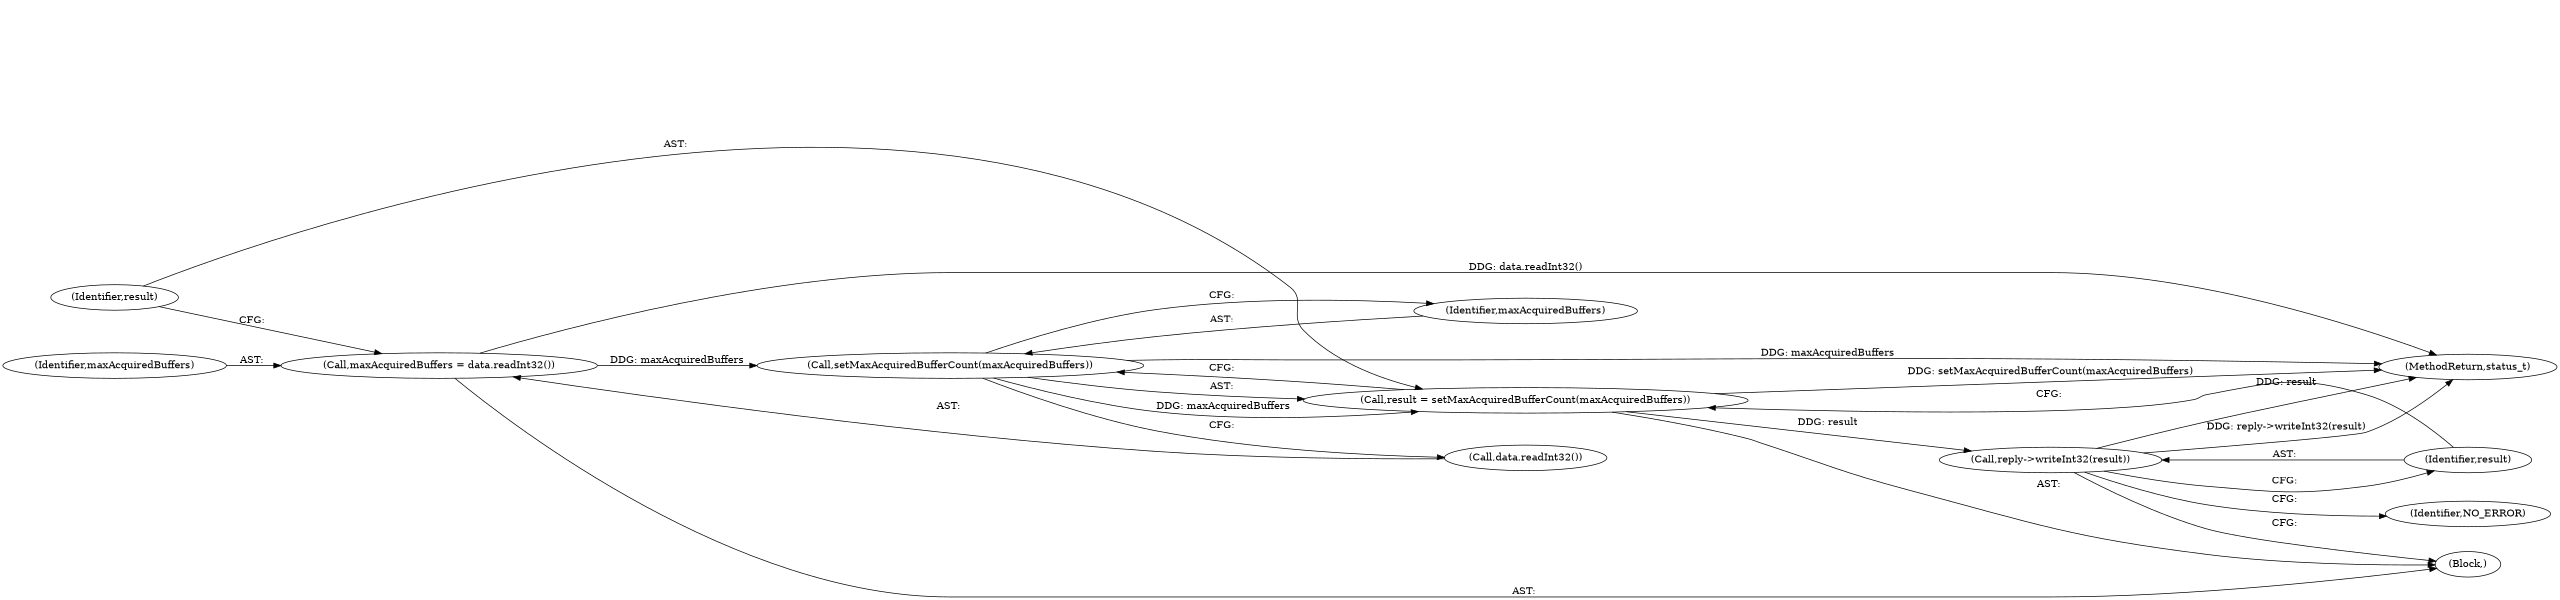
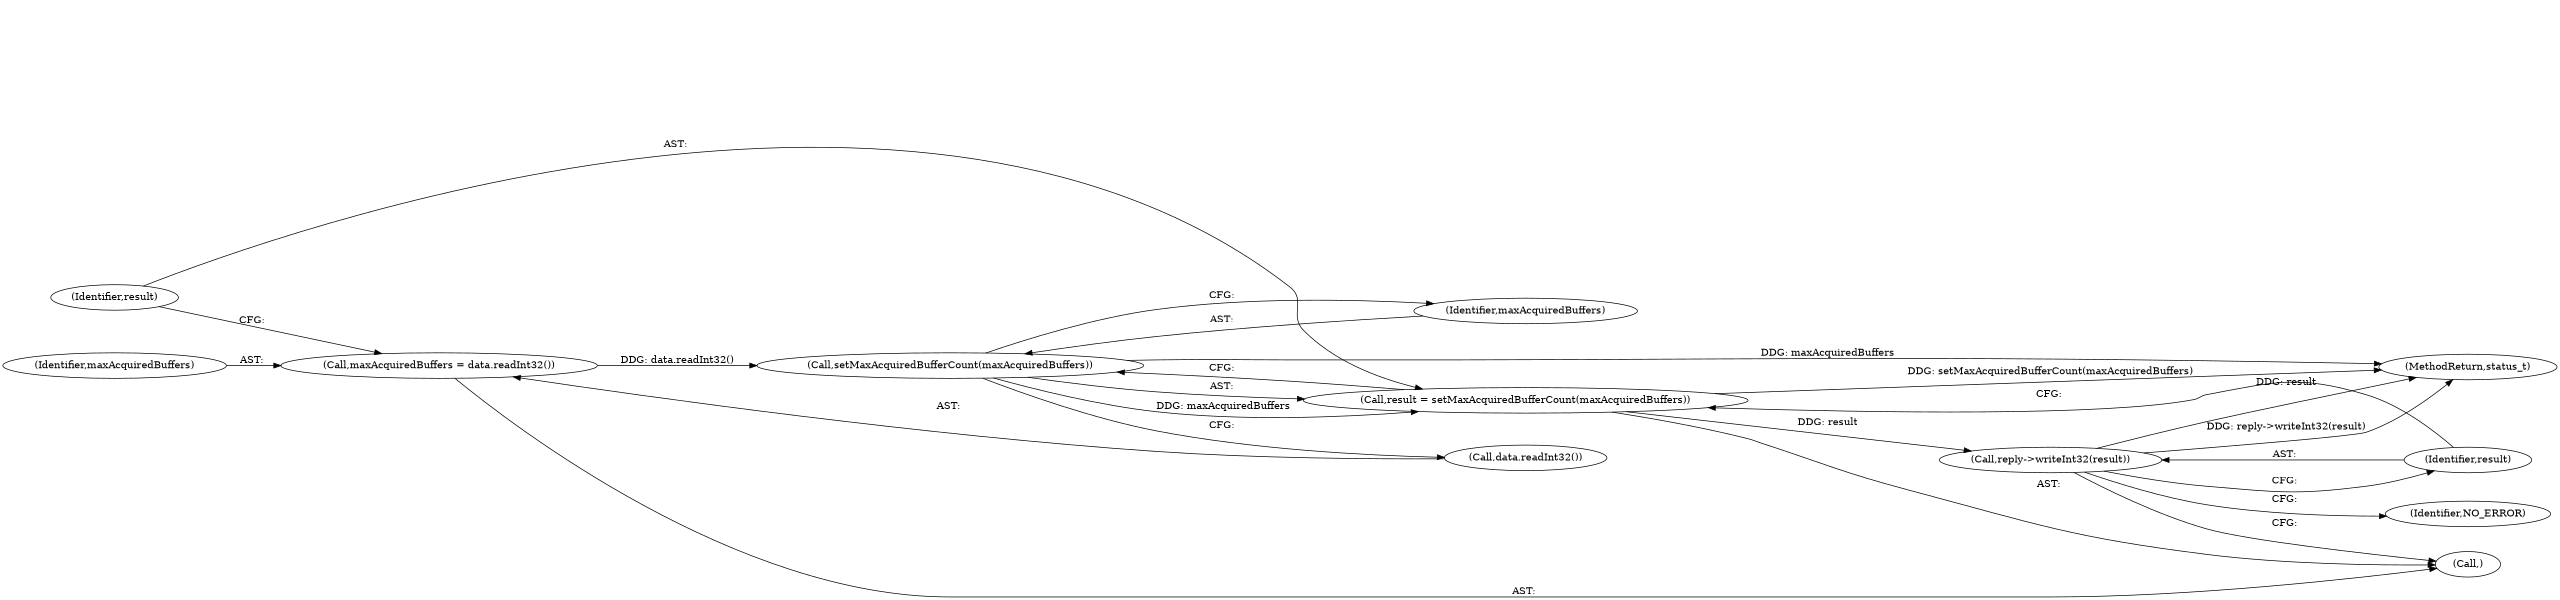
(1456, 273) -> none
(677, 360) -> (677, 360)
(2468, 564) -> (2468, 564)
